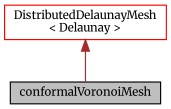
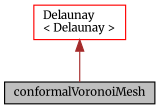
(85, 22) -> (80, 22)
